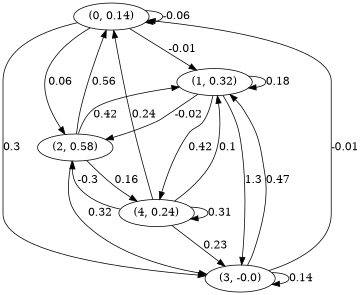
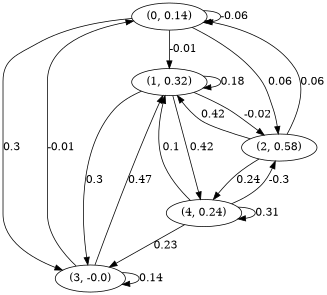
(104, 82) -> (312, 82)
(131, 119) -> none
(126, 180) -> (248, 180)
(253, 180) -> (94, 180)
(108, 241) -> none
